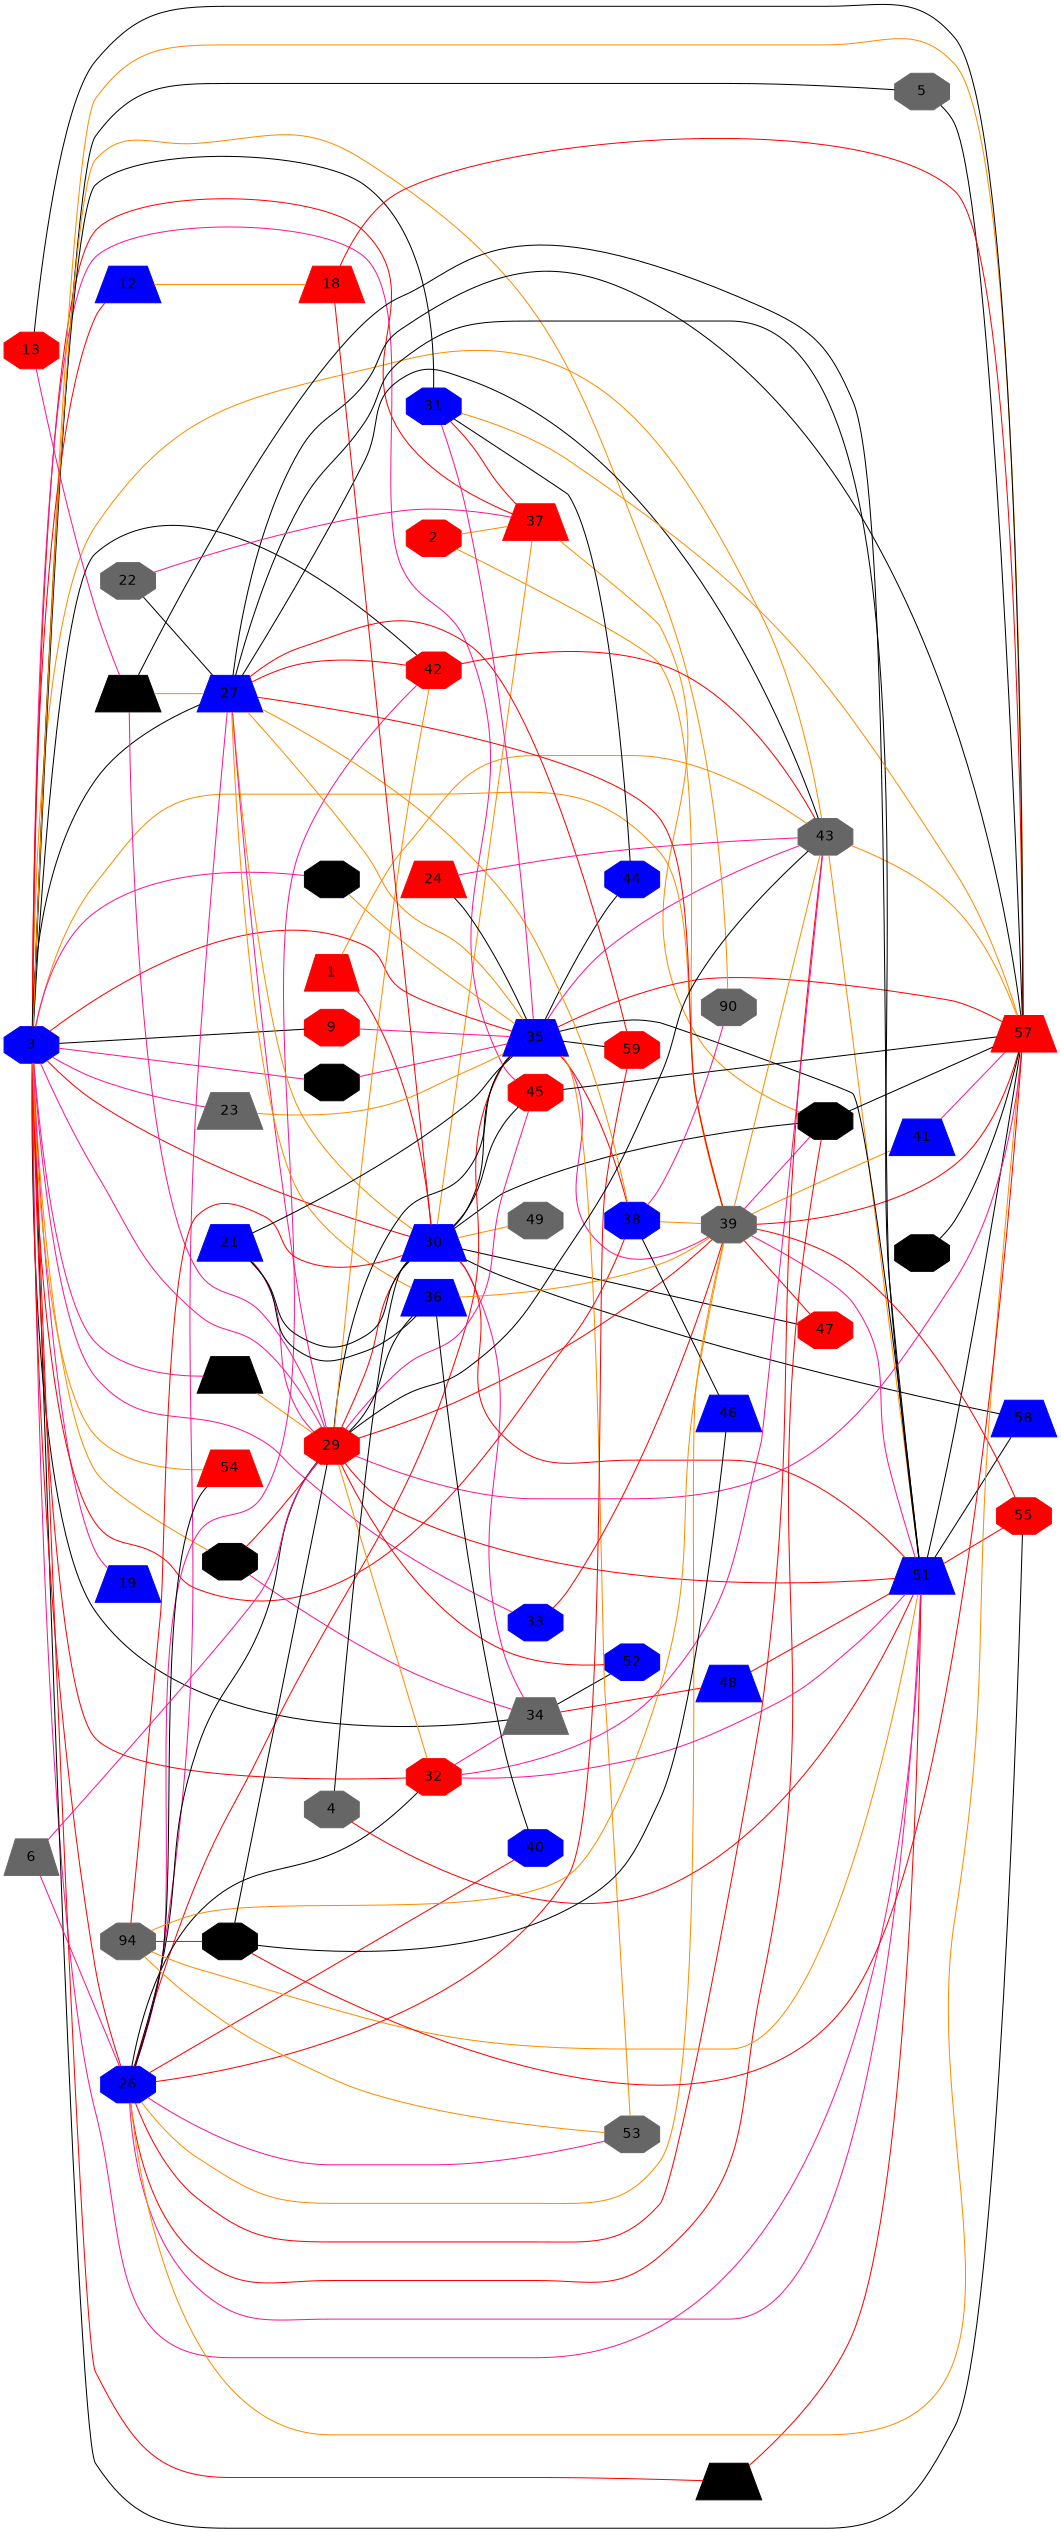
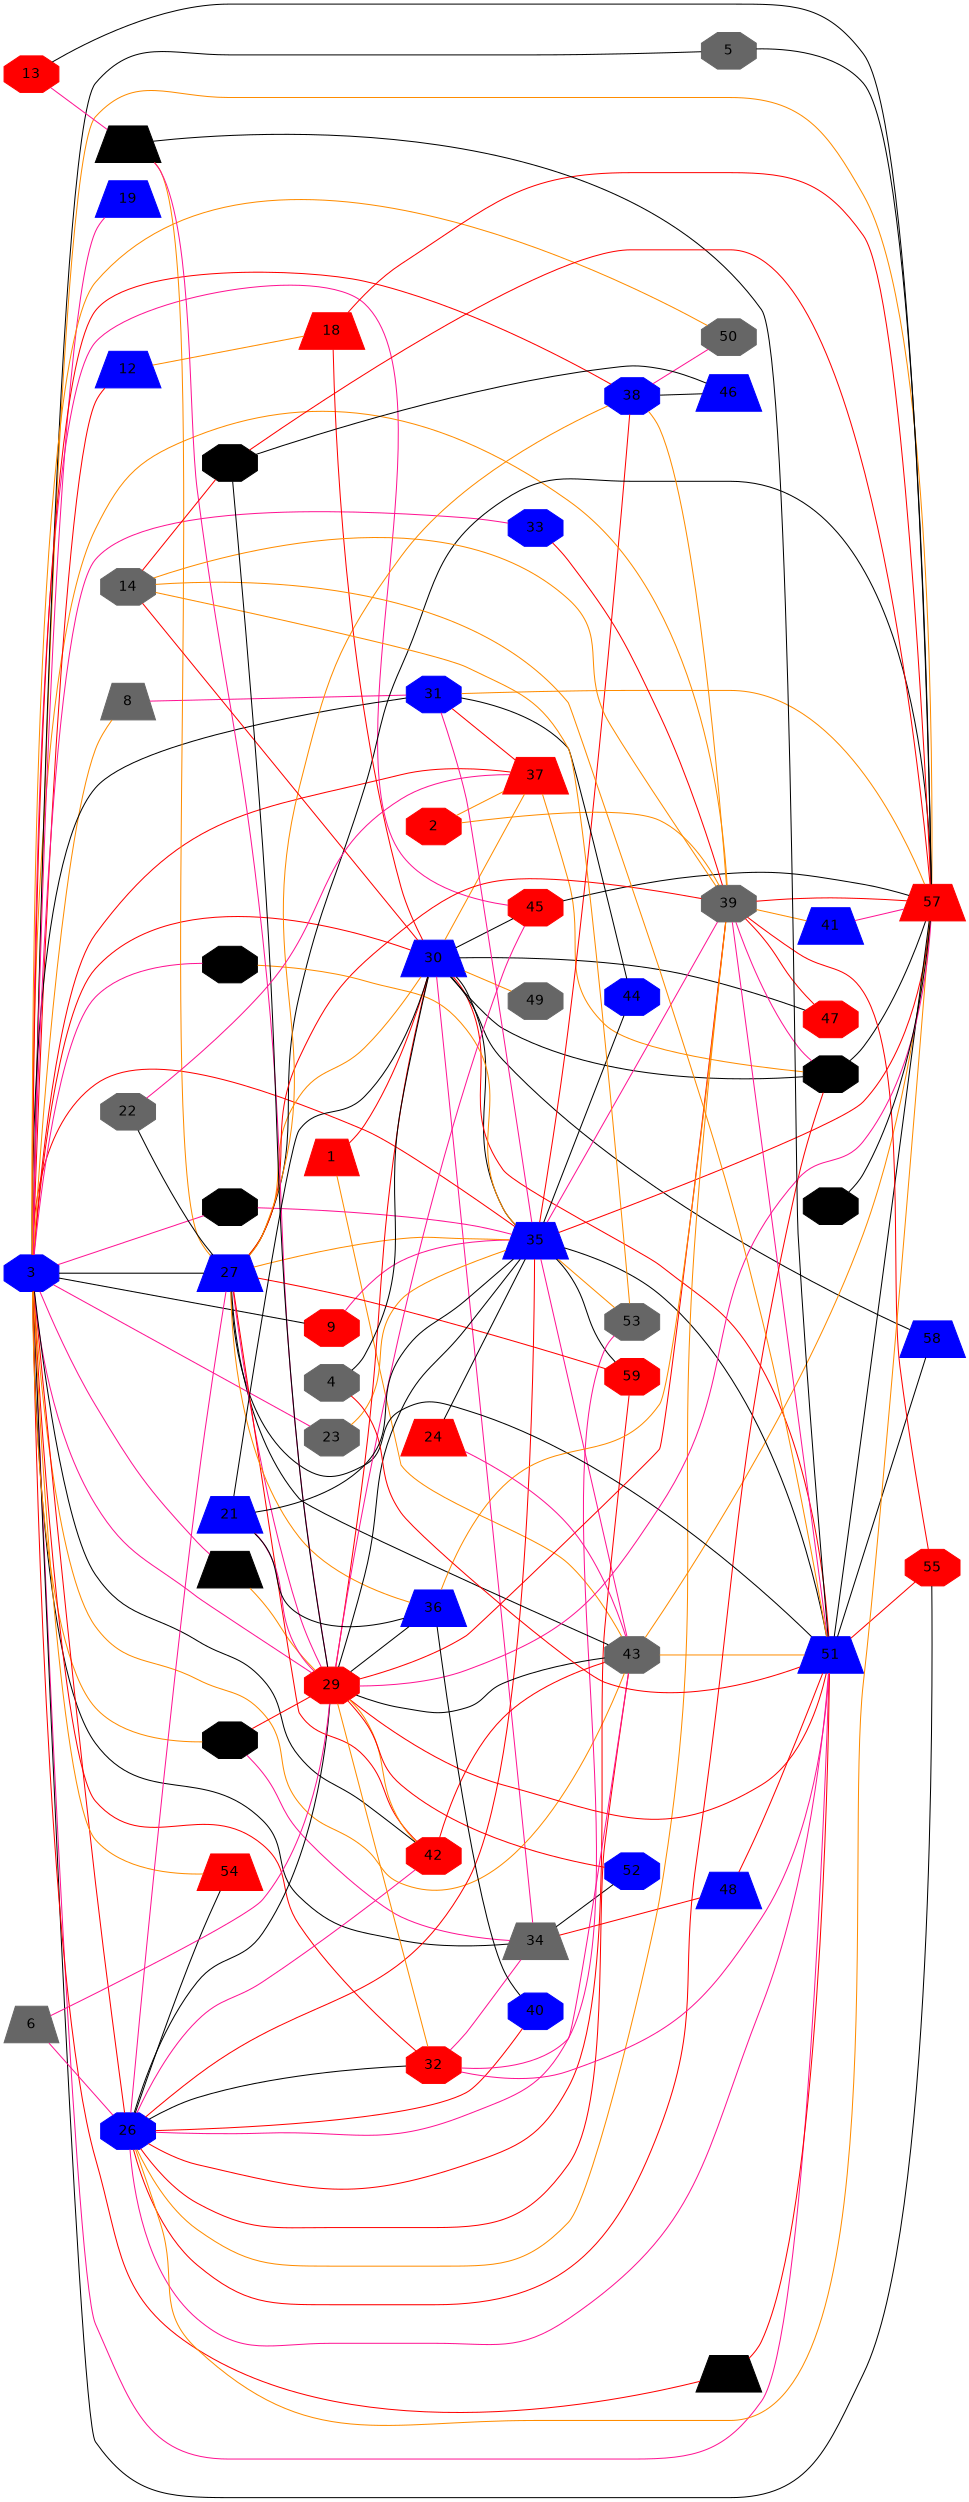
none -> (128, 702)
(729, 1007) -> (729, 337)
(777, 1031) -> none
(230, 1111) -> (332, 1438)
(128, 1941) -> (128, 587)
